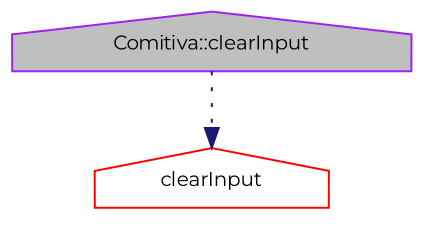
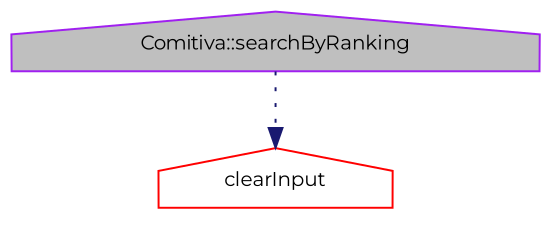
(212, 45) -> (276, 45)
